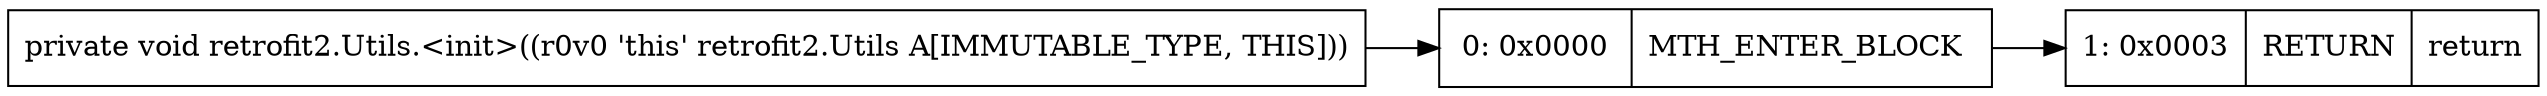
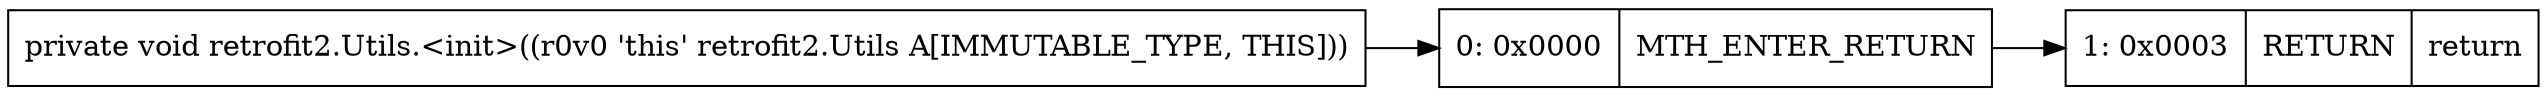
(1806, 47) -> (1806, 47)
